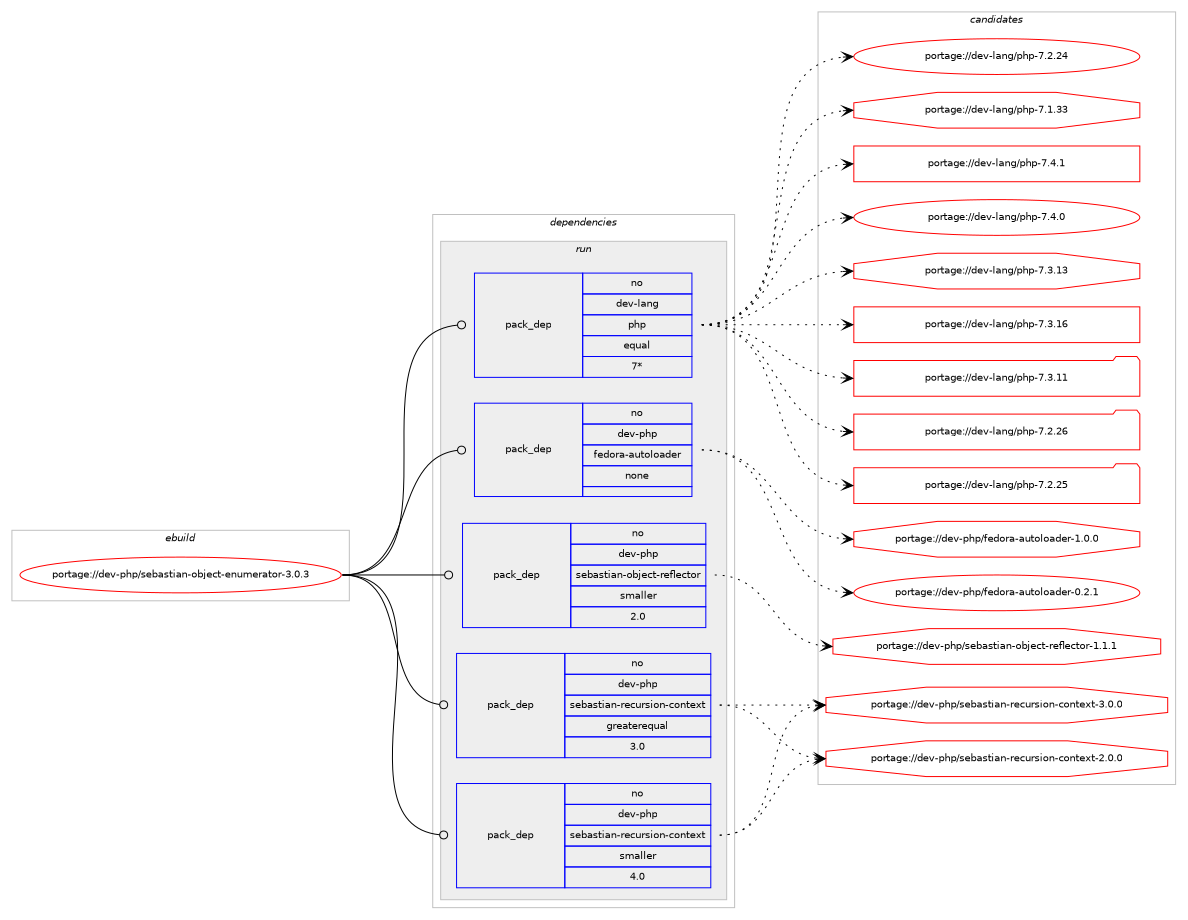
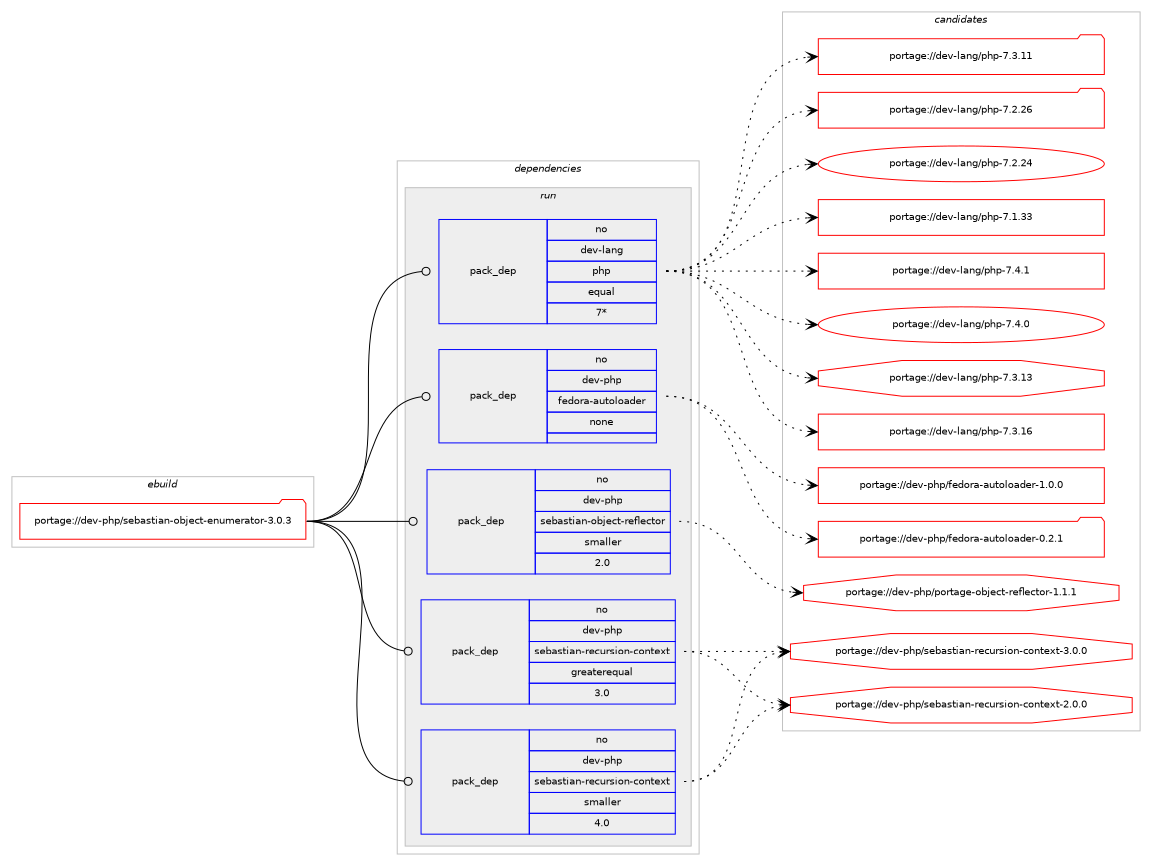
(997, 110) -> (961, 217)
(997, 486) -> none
(997, 539) -> (961, 486)
(181, 575) -> (163, 521)
(997, 593) -> (961, 539)
(997, 646) -> (961, 593)
